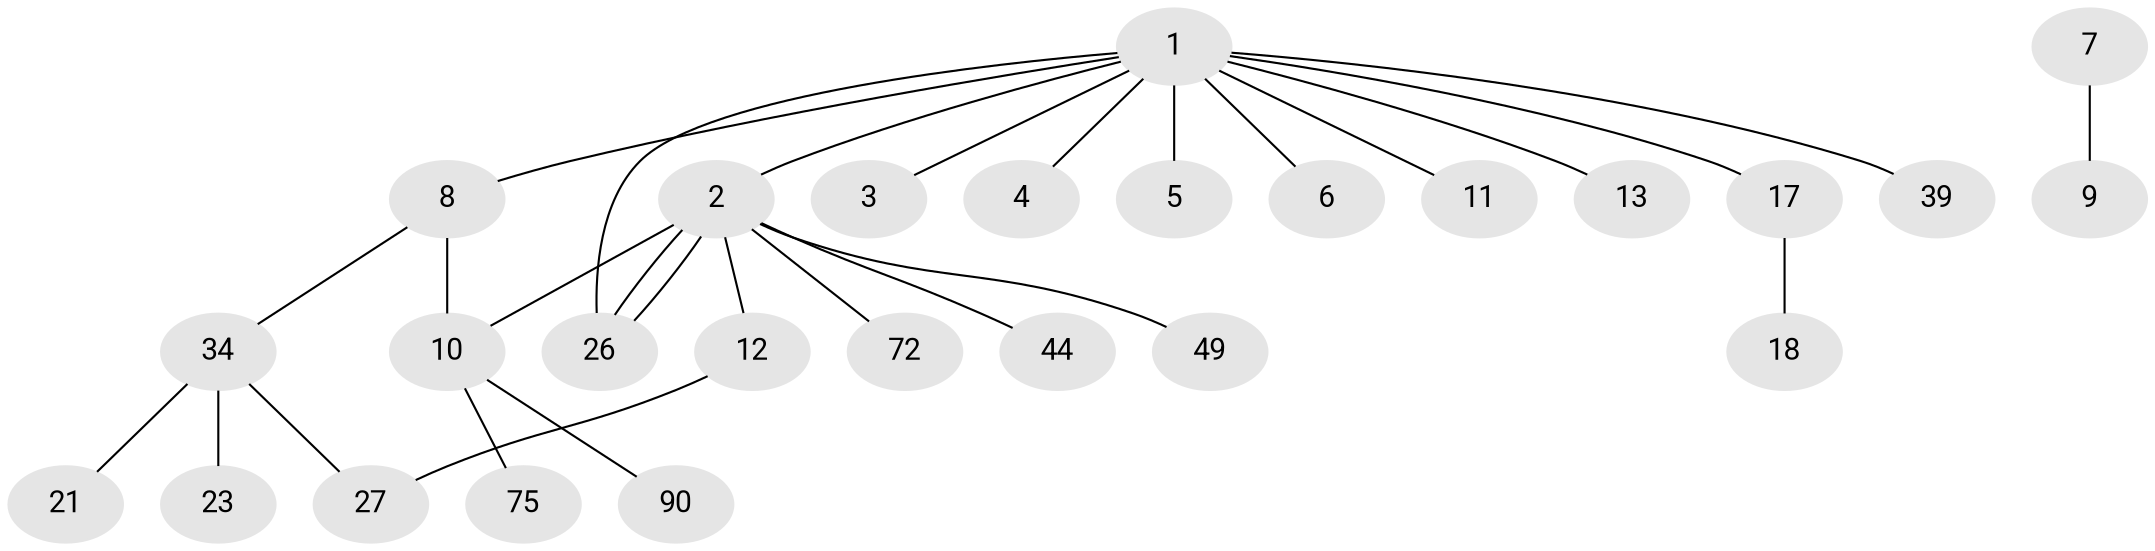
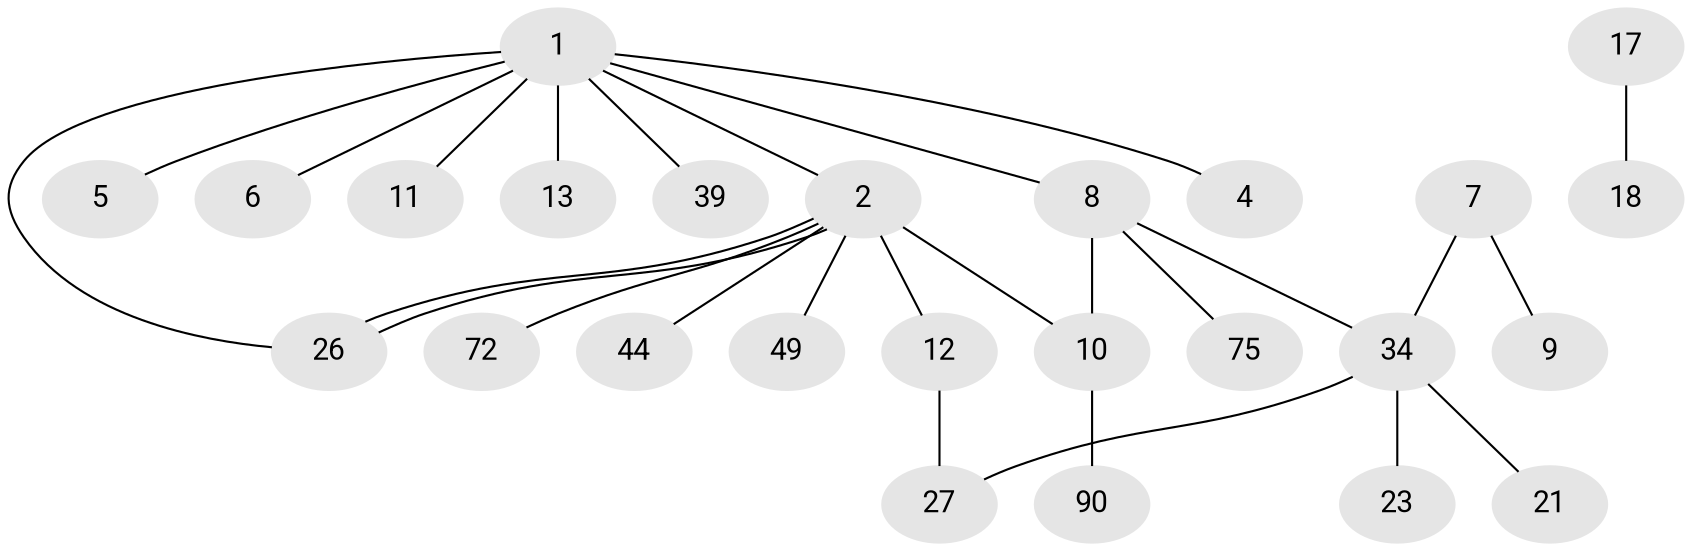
(1489, 102) -> none
(869, 199) -> none
none -> (1435, 276)
(485, 428) -> (1168, 275)
